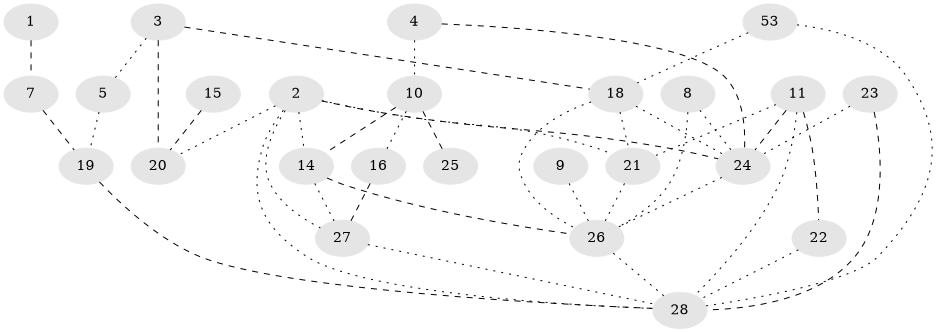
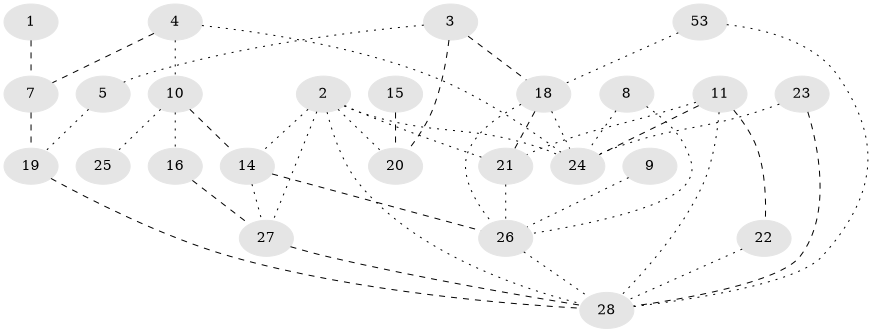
(624, 42) -> (391, 62)
none -> (103, 58)
(433, 130) -> (139, 130)
(624, 130) -> (523, 133)
(570, 134) -> (451, 130)
(670, 202) -> none
(511, 274) -> (435, 279)
